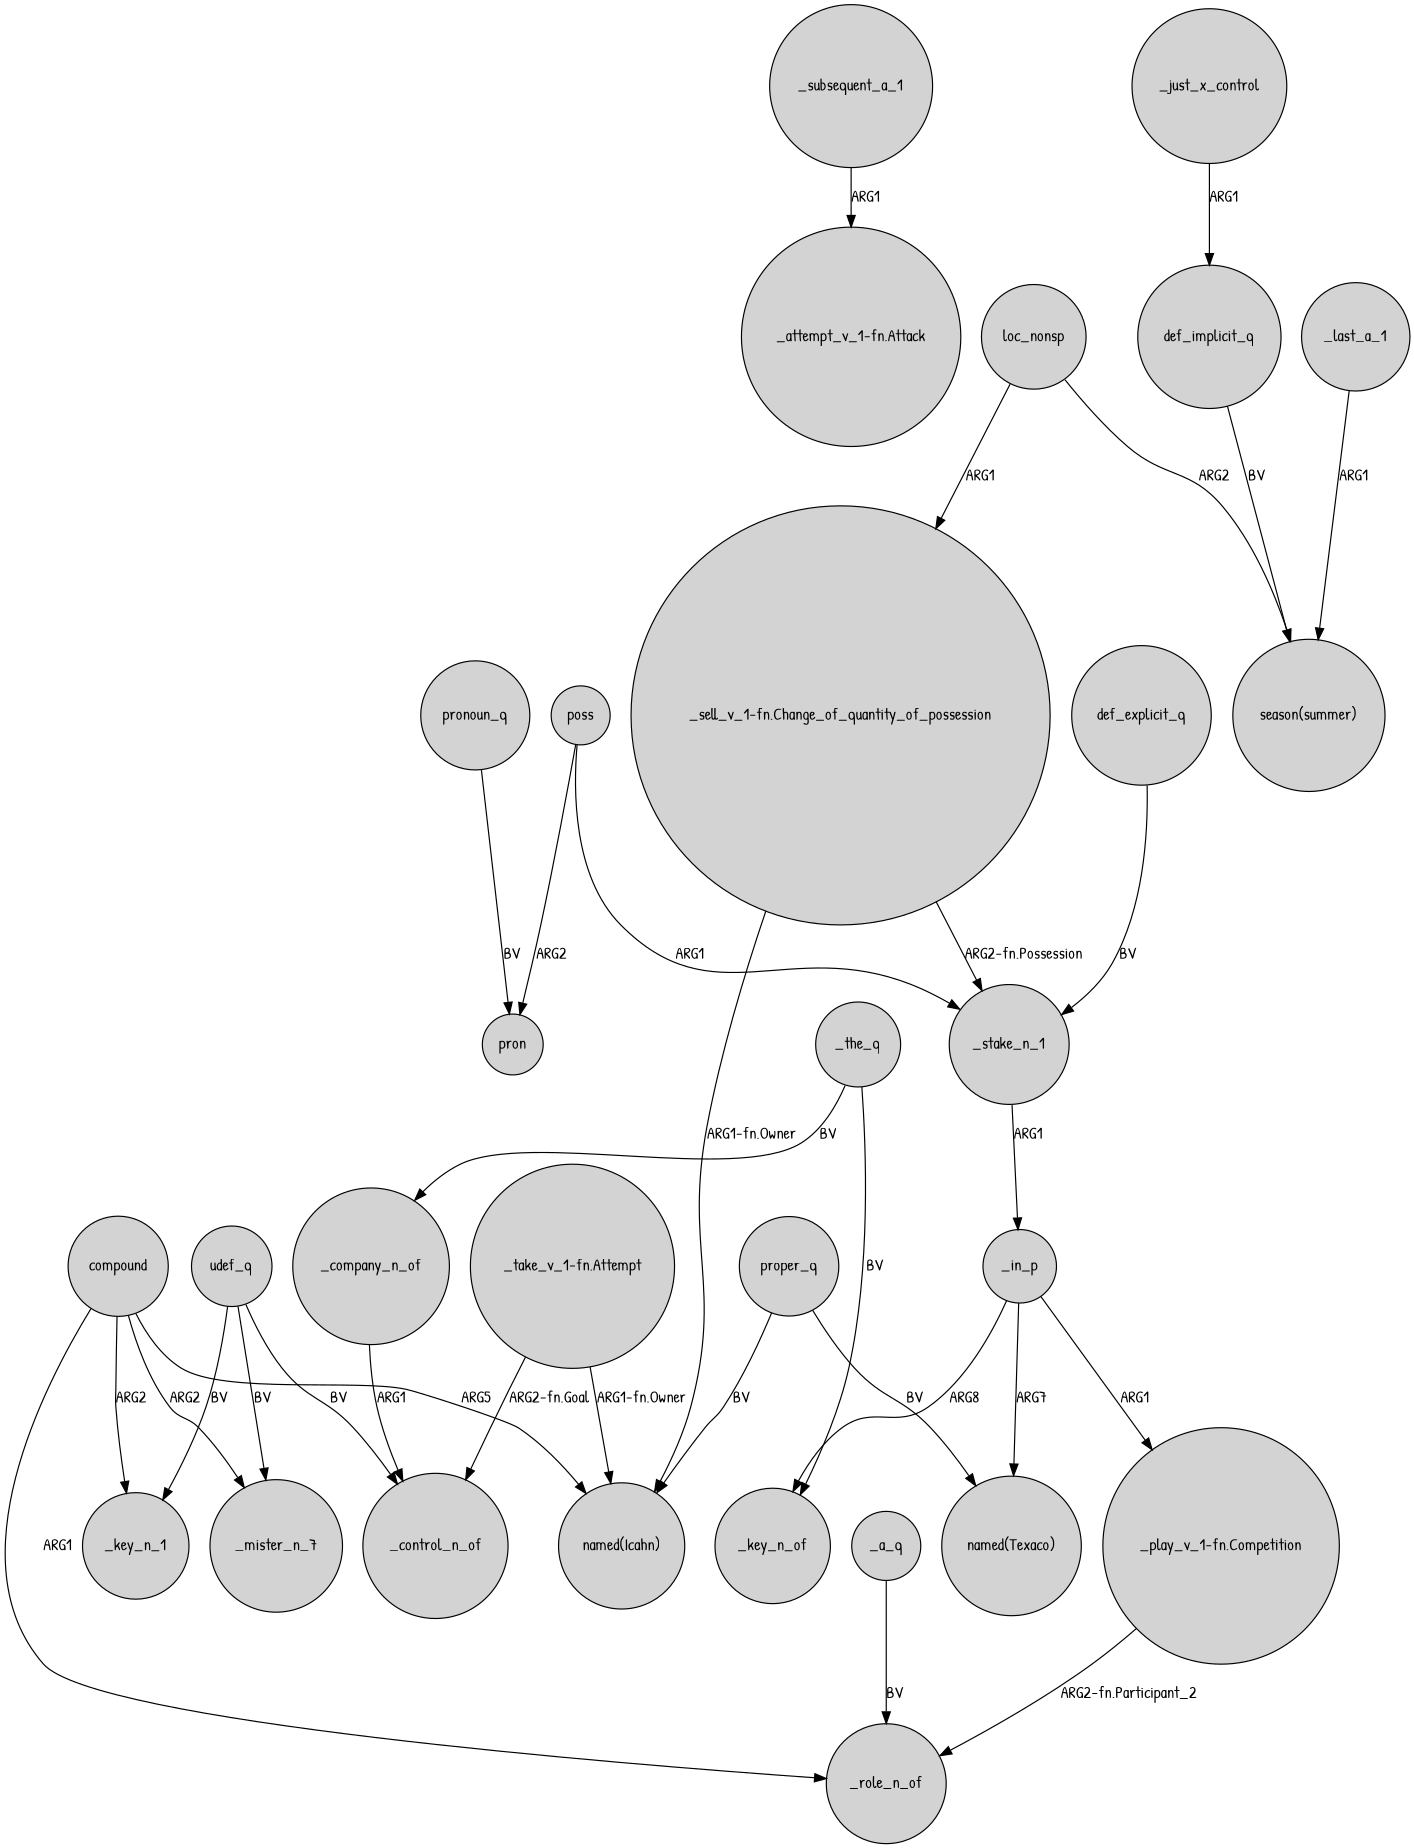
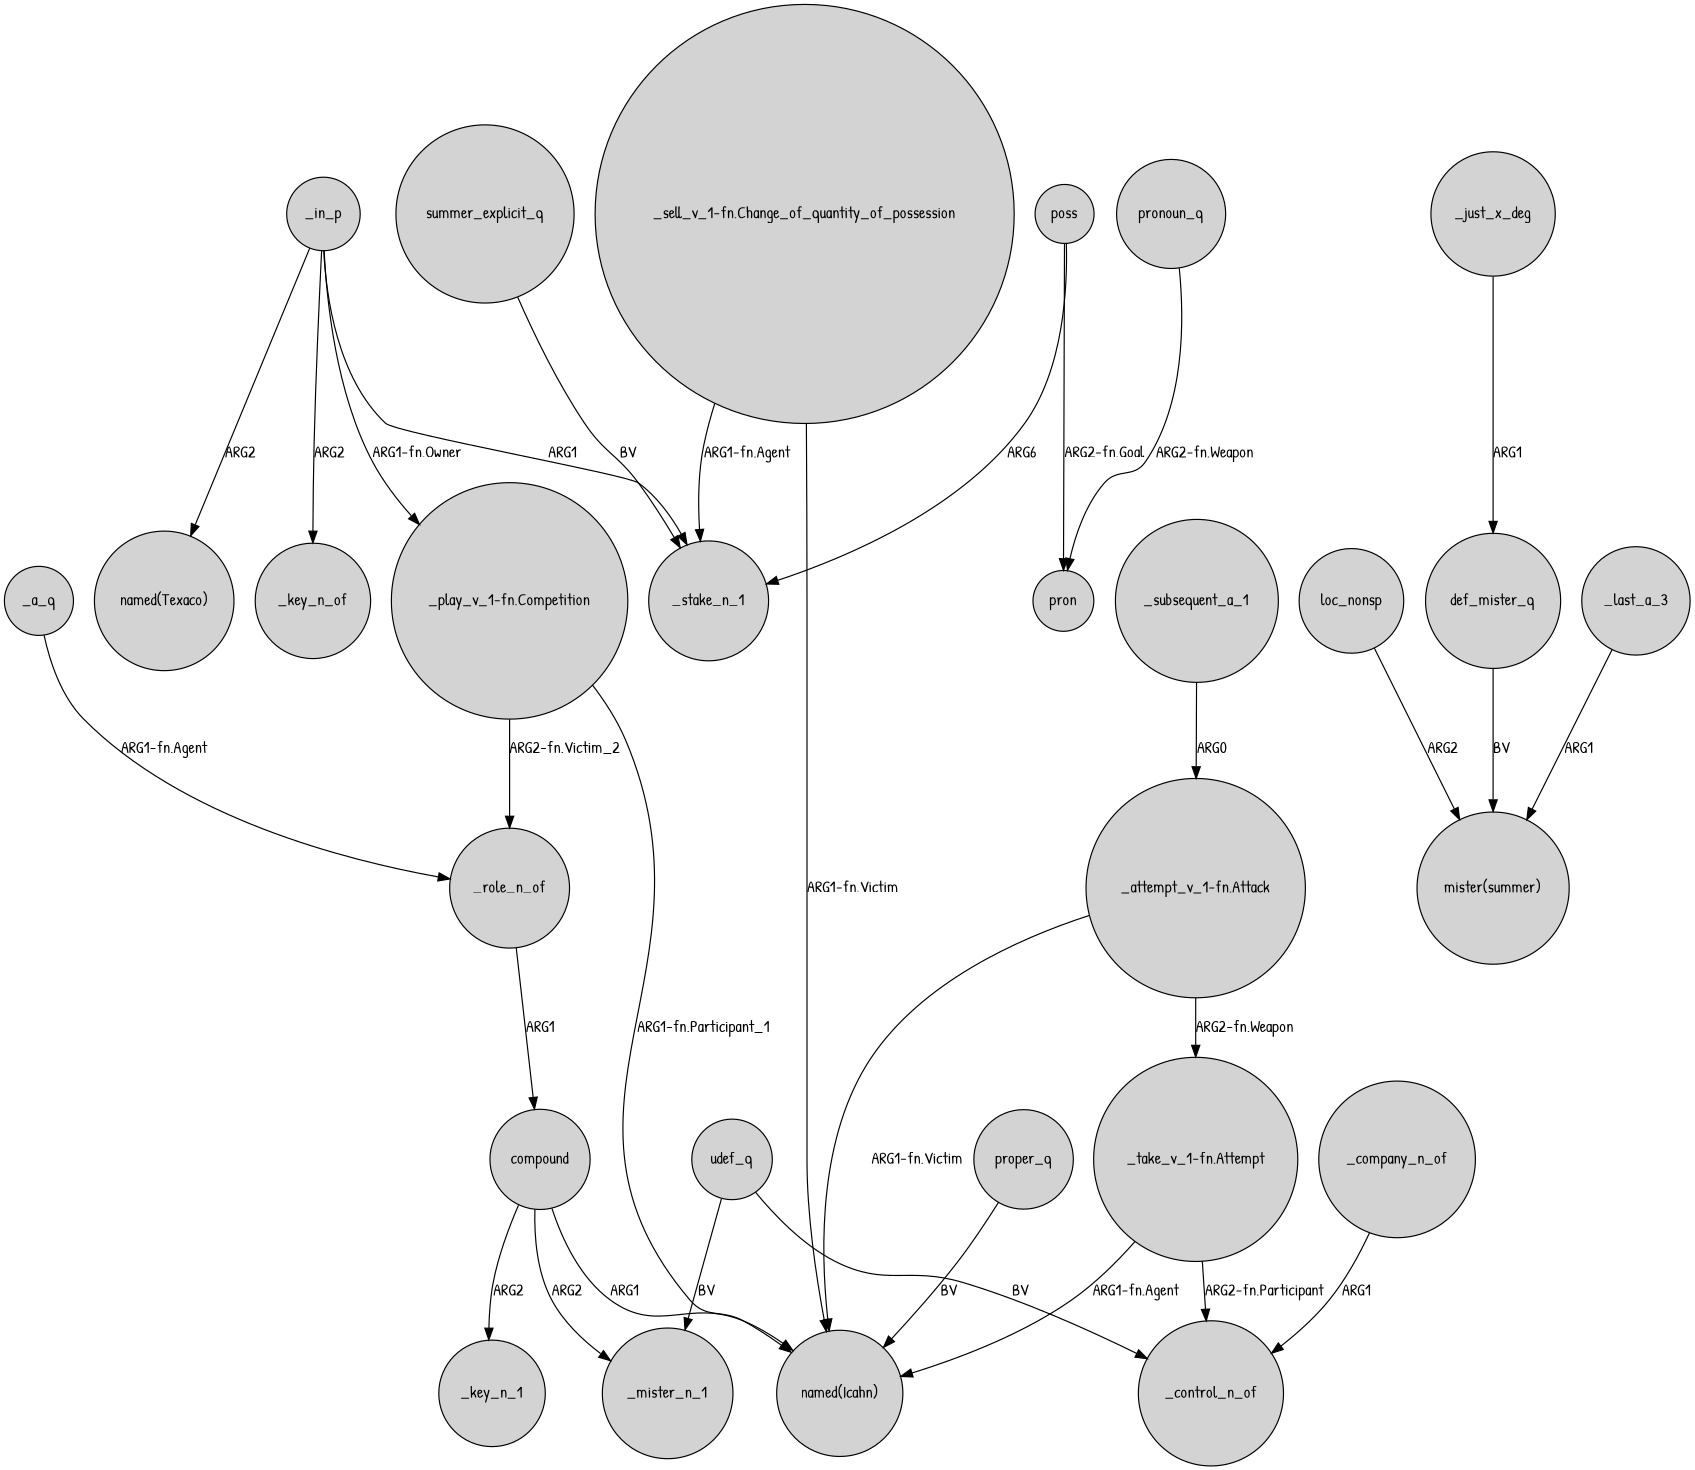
(1209, 86) -> (1493, 214)
(866, 197) -> (1212, 749)
(1209, 337) -> (1493, 601)
(1356, 337) -> (1636, 601)
(976, 451) -> none
(1141, 715) -> (485, 214)
(1309, 715) -> (1493, 888)
(512, 955) -> (1205, 453)
(552, 955) -> (1105, 453)
(690, 955) -> (1022, 453)
(1024, 955) -> (747, 453)
none -> (1196, 1022)
(858, 1045) -> none
none -> (632, 1046)
none -> (870, 1060)
(752, 1134) -> (853, 888)
(1015, 1161) -> (453, 441)
(888, 1396) -> none
(476, 1398) -> (625, 1291)
(550, 1398) -> (1265, 1291)
(642, 1398) -> (1136, 1291)
(965, 1398) -> (330, 453)
(1032, 1398) -> (241, 453)
(1135, 1398) -> (417, 453)
(208, 1401) -> none
(276, 1546) -> (668, 1393)
(895, 1694) -> (164, 749)
(1129, 1694) -> (565, 749)
(236, 1718) -> (525, 1022)
